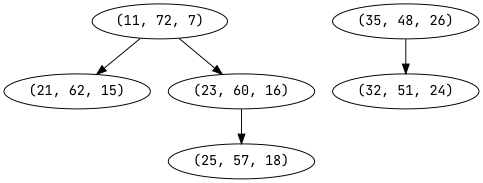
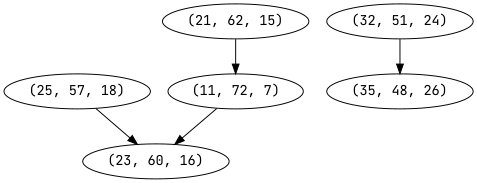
(406, 52) -> (400, 52)
(122, 53) -> (236, 52)
(241, 122) -> (113, 123)
